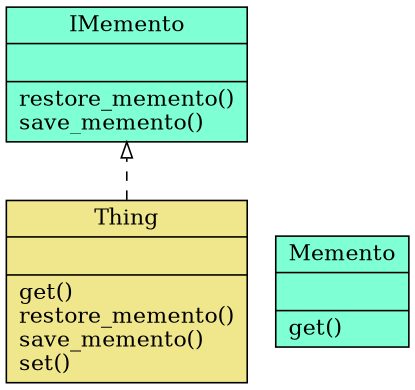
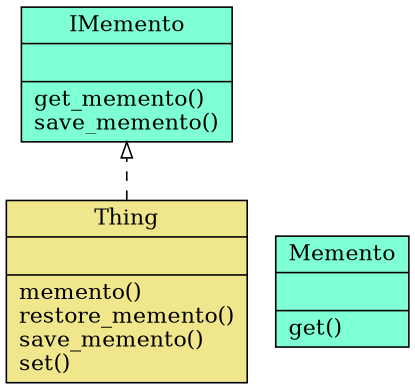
(127, 99) -> (120, 99)
(46, 292) -> (81, 292)
